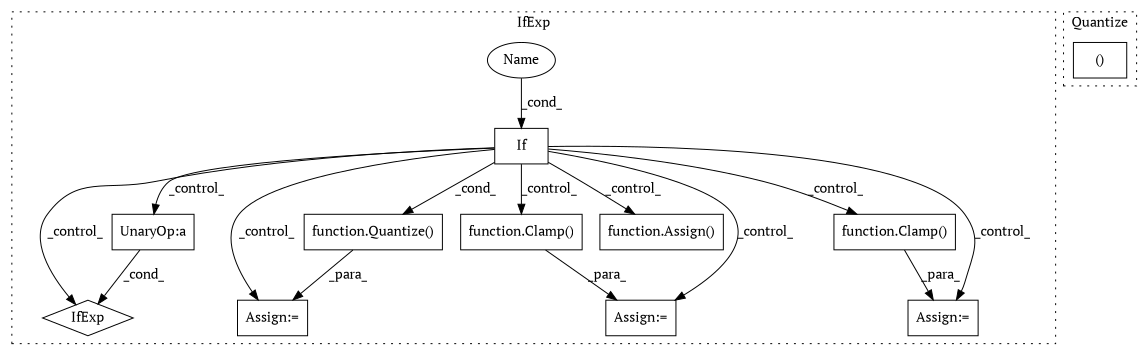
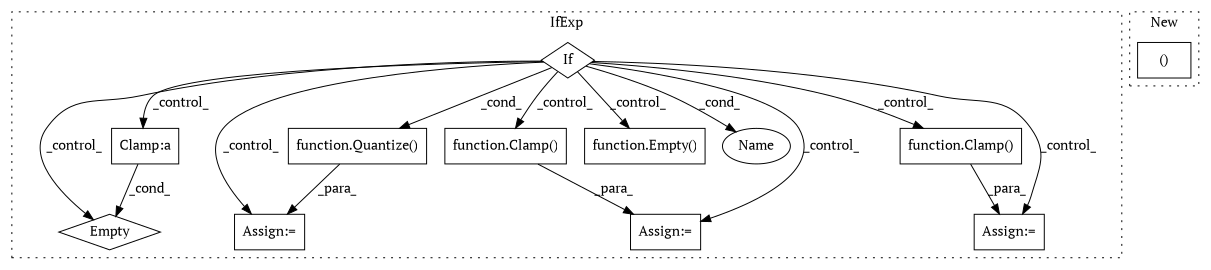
(1100, 23) -> (1164, 23)
(521, 98) -> (659, 91)
(521, 146) -> (568, 60)
(153, 232) -> (145, 146)
(662, 232) -> (645, 146)
(88, 318) -> (110, 232)
